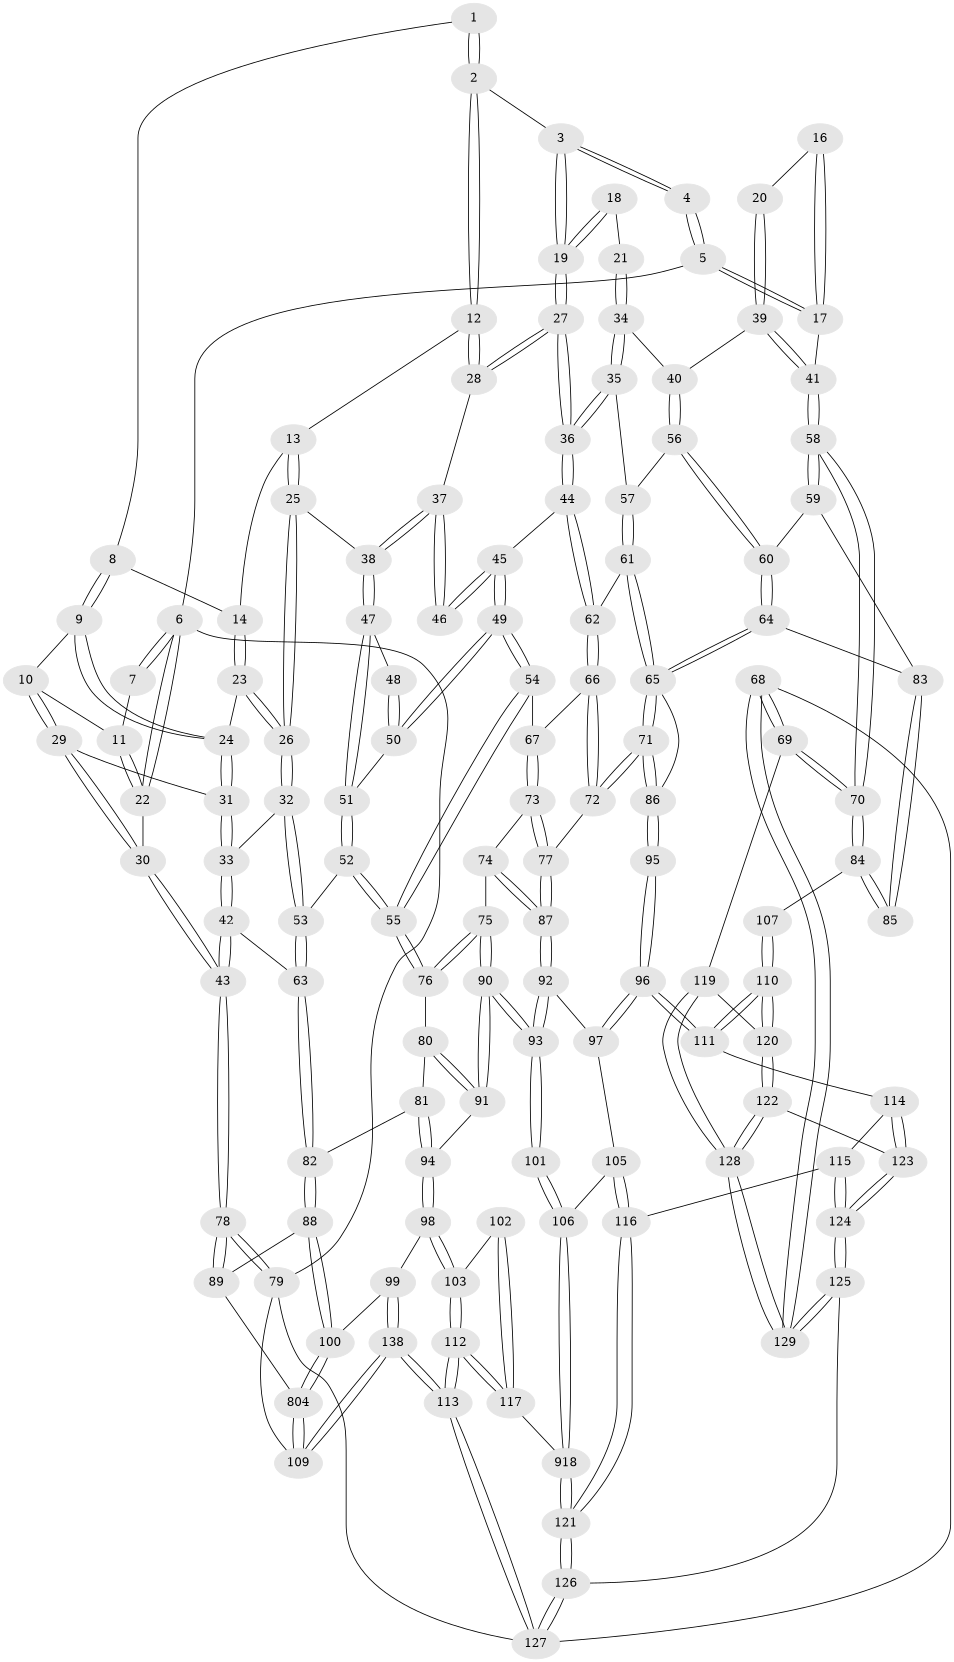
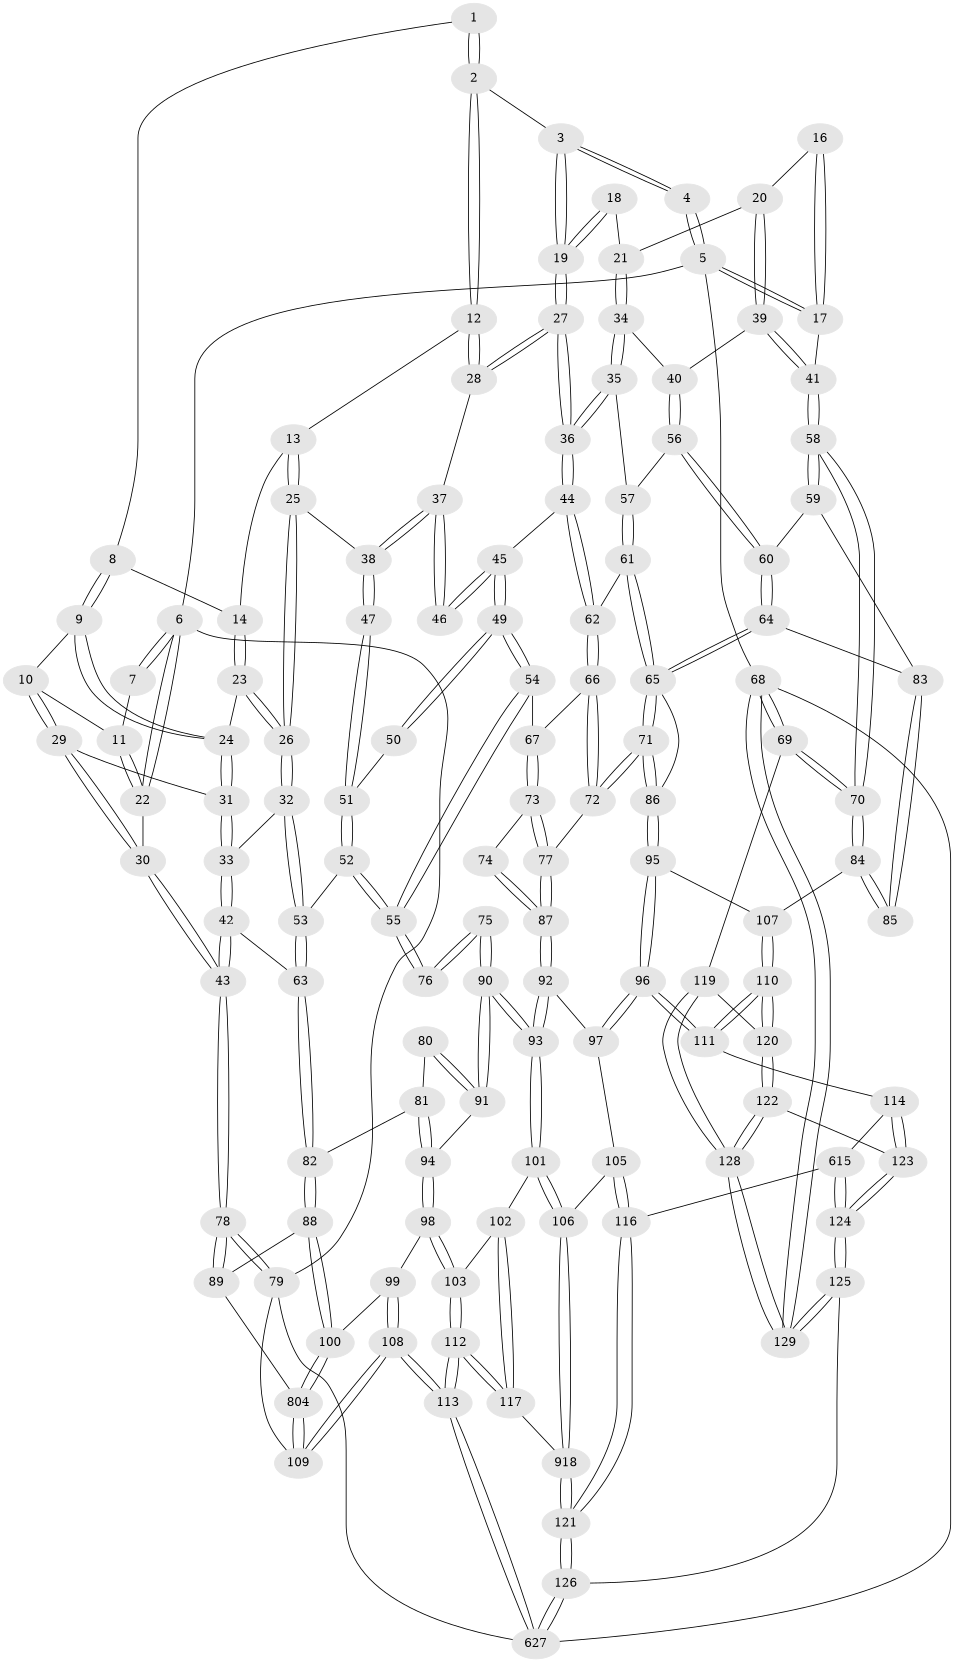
none -> (683, 232)
none -> (721, 472)
(394, 681) -> none
(486, 891) -> none
none -> (710, 891)
(426, 1012) -> none
(840, 1162) -> (840, 1162)
none -> (518, 1192)
(393, 1343) -> (393, 1343)
(536, 1644) -> (536, 1644)
